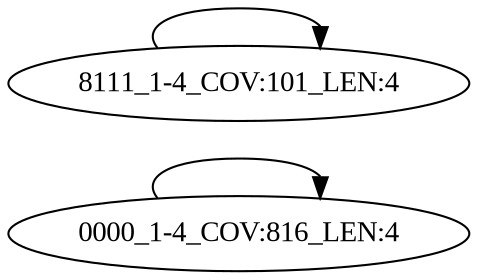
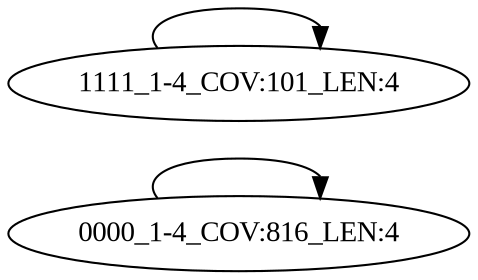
(239, 83) -> (239, 83)
